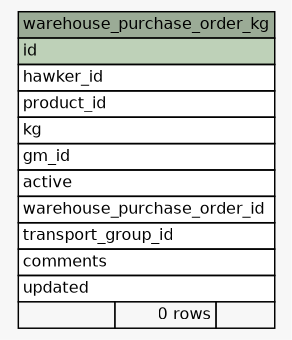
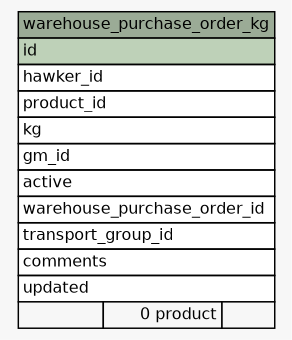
(185, 314) -> (179, 314)
